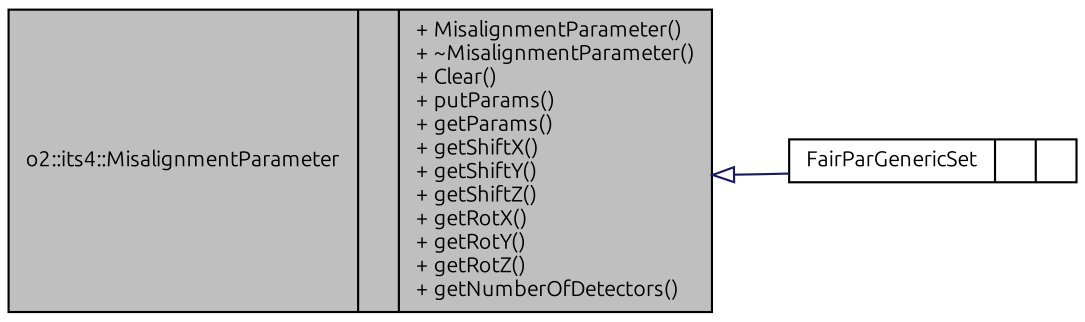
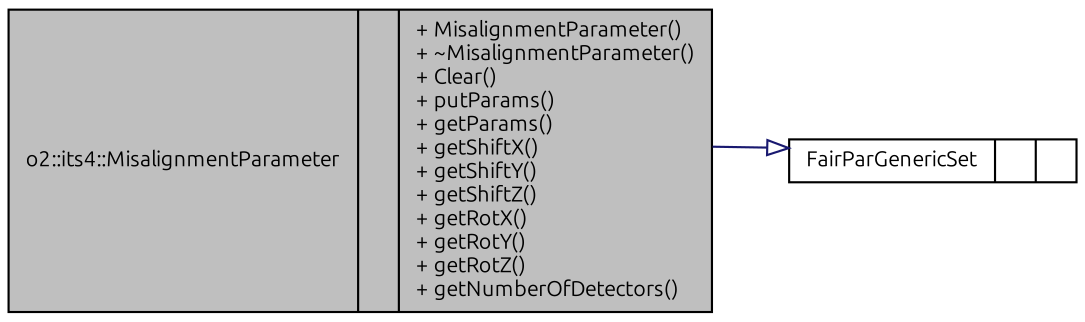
(761, 174) -> (740, 147)
